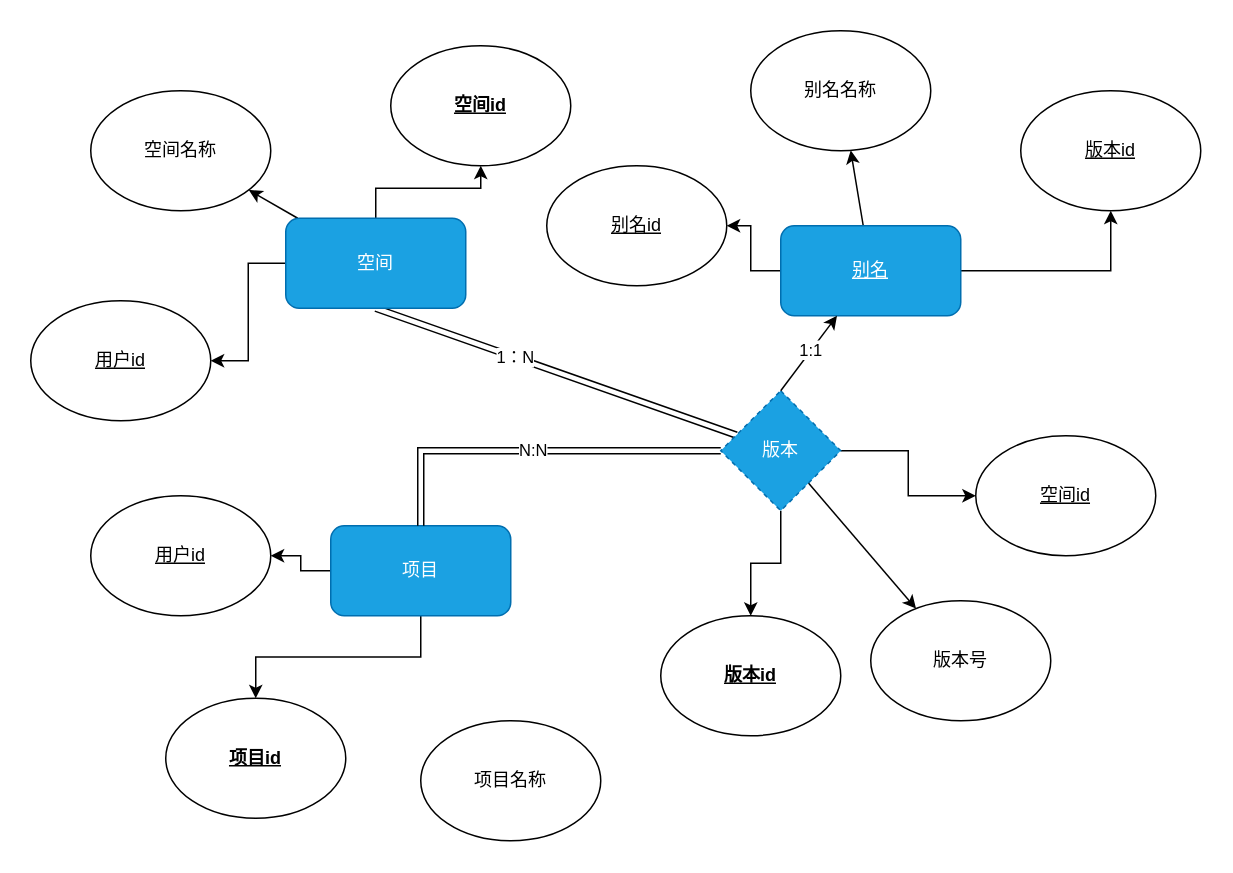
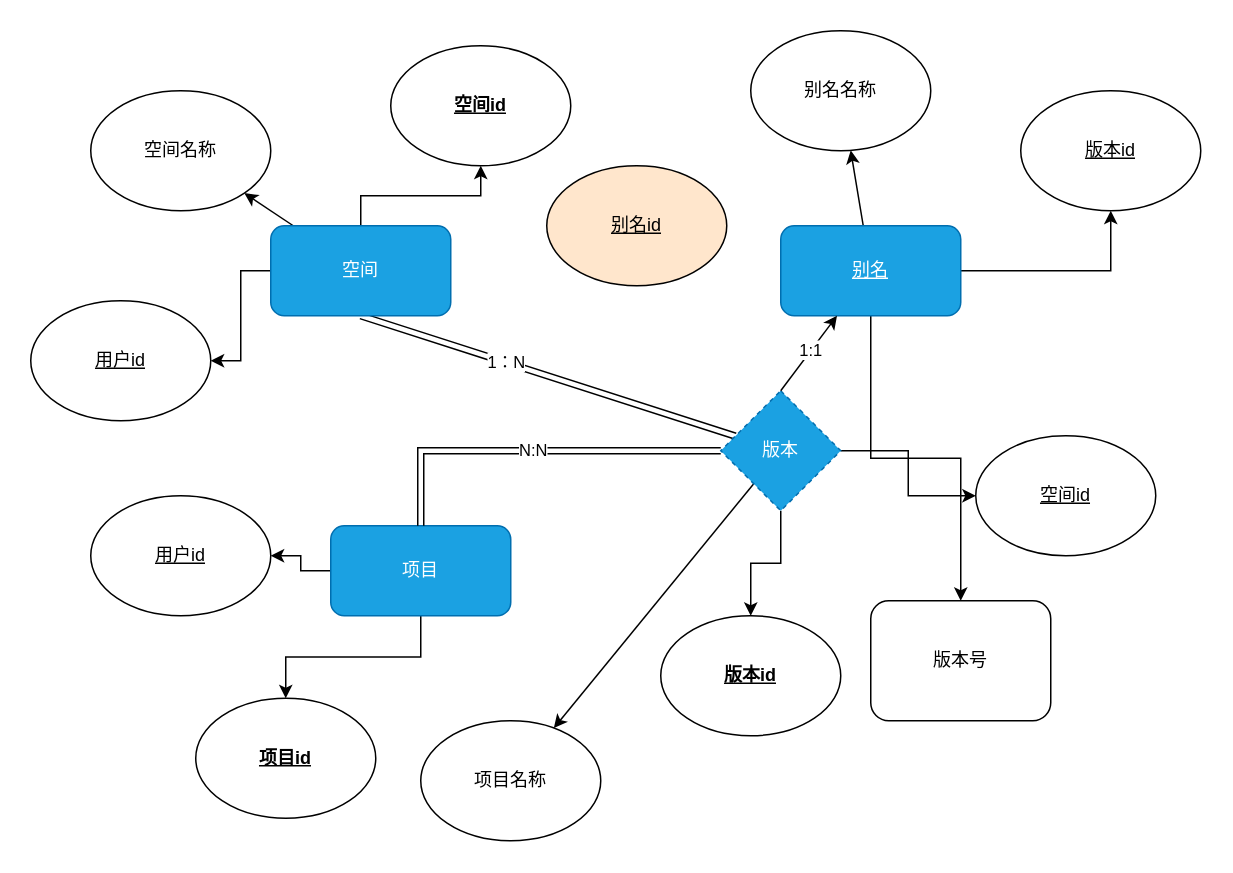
(637, 226) -> (637, 226)
(751, 257) -> (911, 458)
(376, 263) -> (361, 271)
(859, 542) -> (657, 602)
(961, 661) -> (961, 661)
(256, 758) -> (286, 758)
